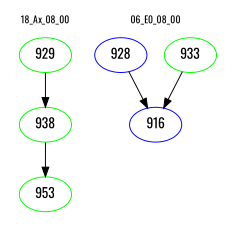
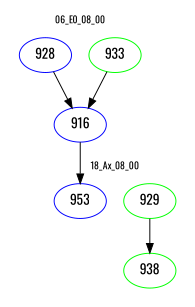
(45, 155) -> (80, 163)
(45, 194) -> (80, 201)
